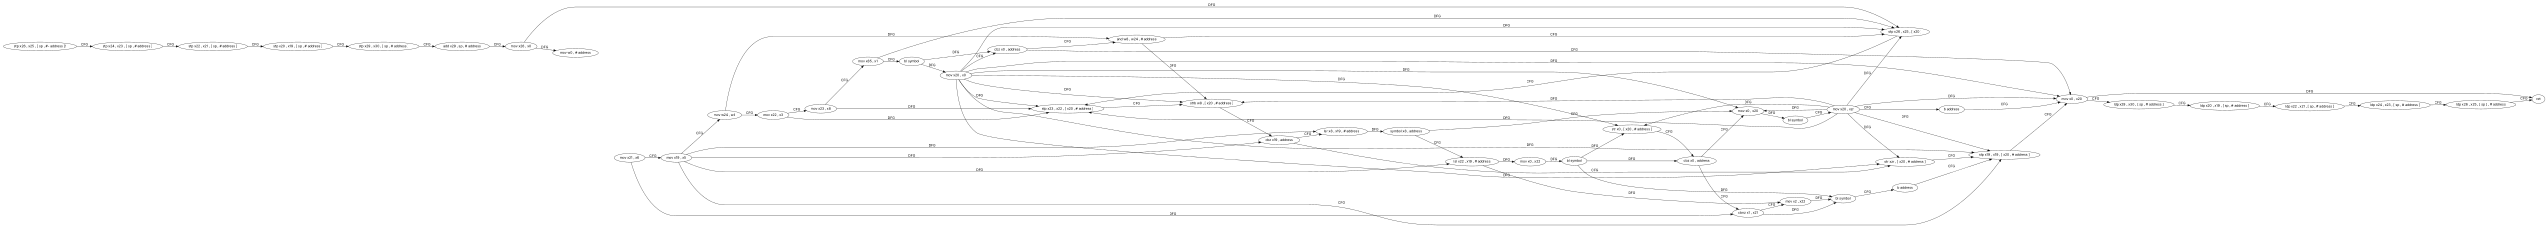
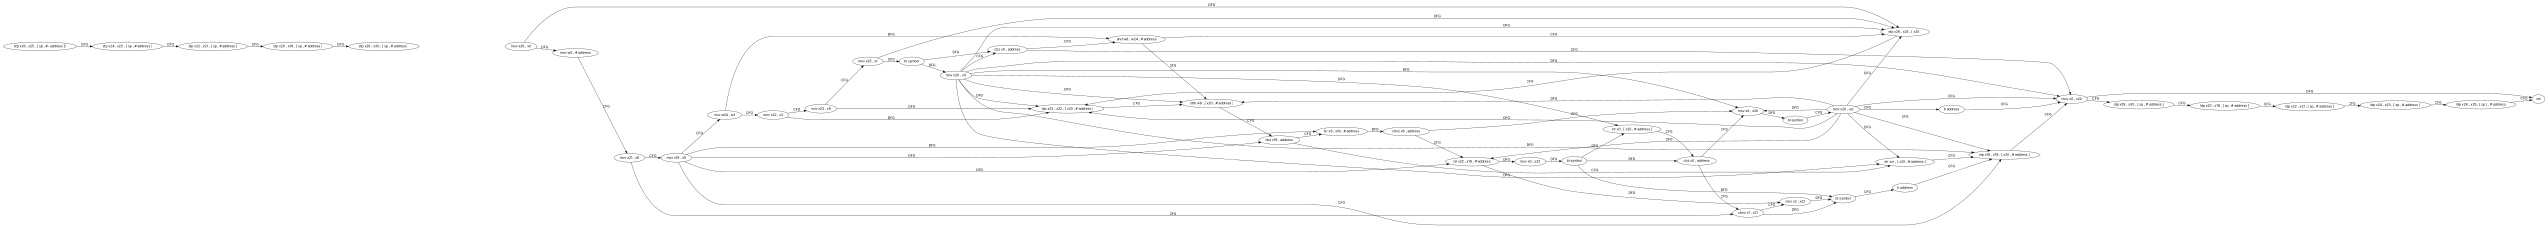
(462, 46) -> none
(868, 61) -> (868, 61)
none -> (602, 104)
(1737, 104) -> (1672, 141)
(1406, 131) -> (1406, 131)
